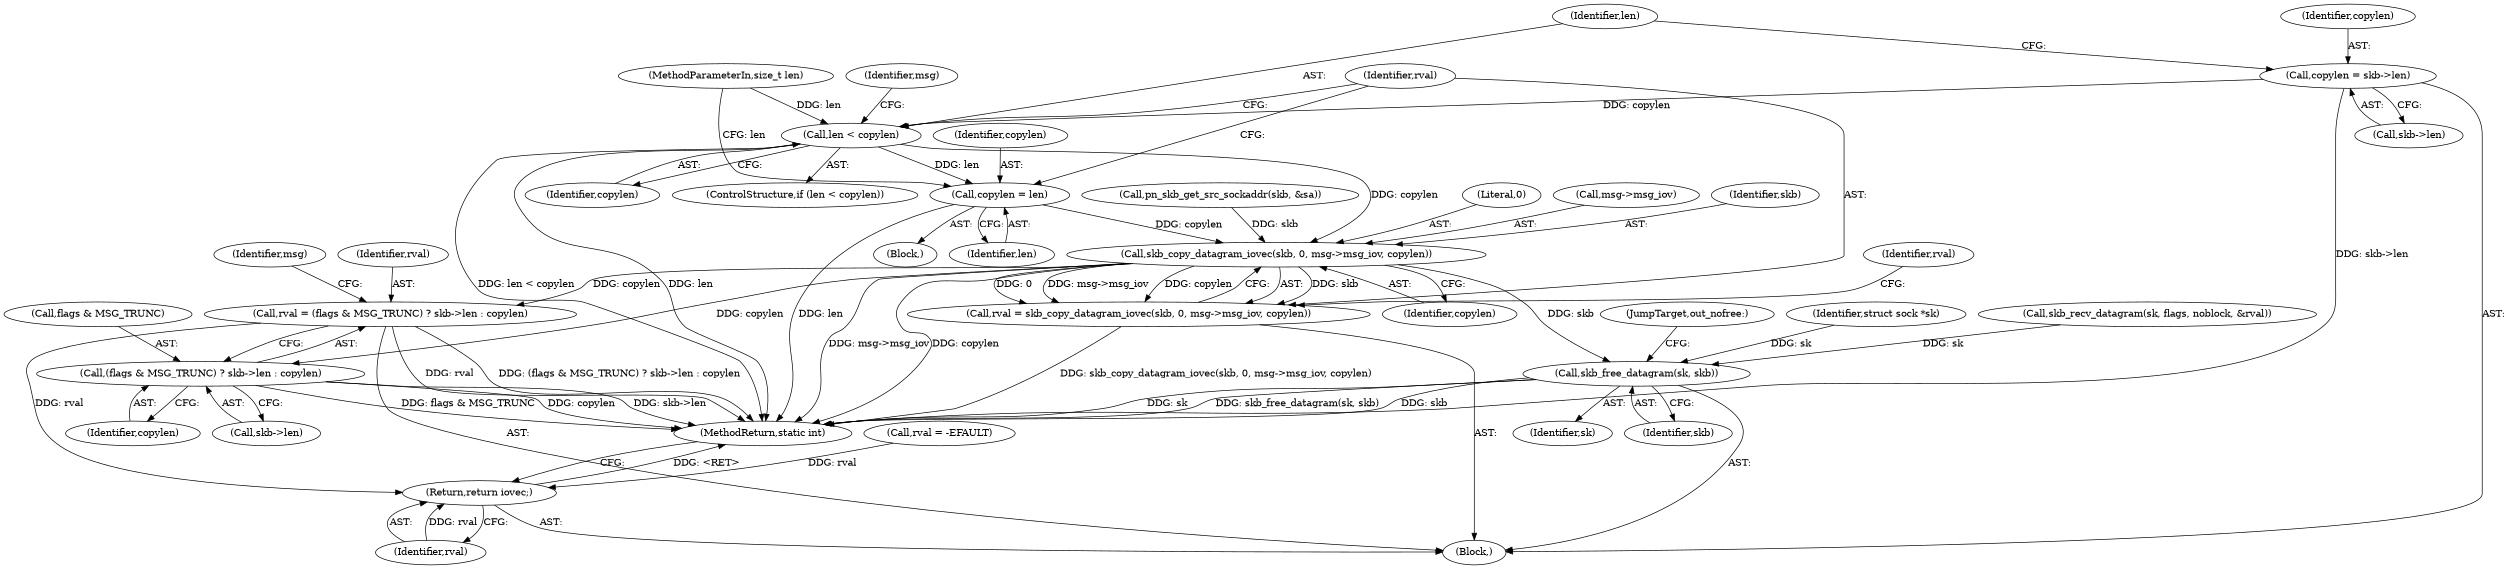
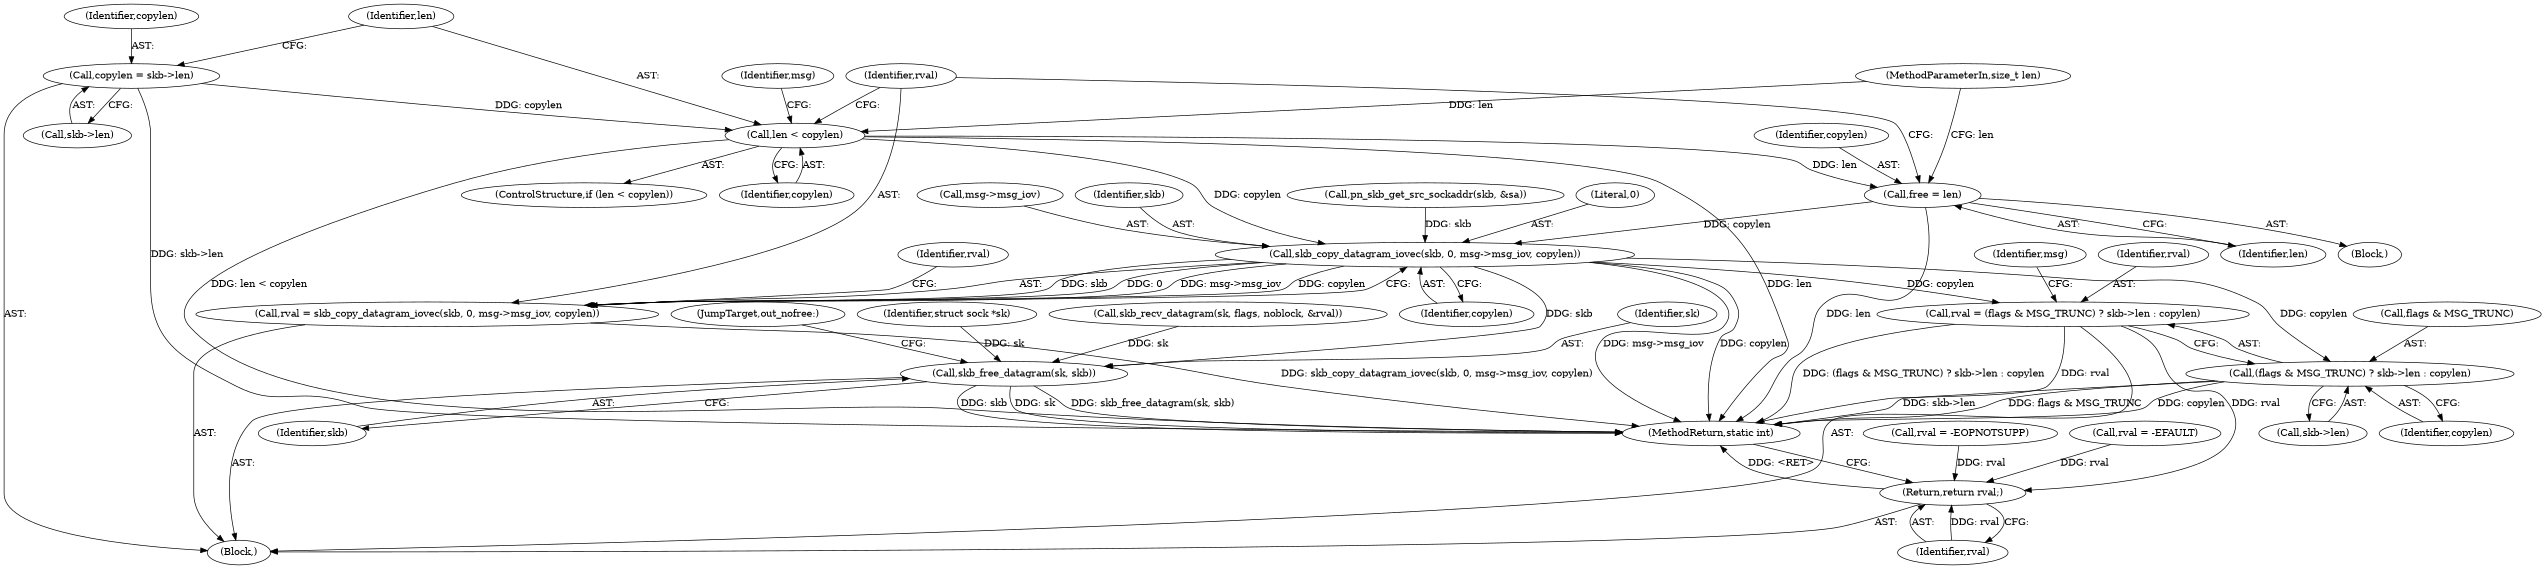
(1000, 195) -> (1923, 195)
(1598, 403) -> (1374, 359)
none -> (1960, 433)
(479, 493) -> (1953, 493)
